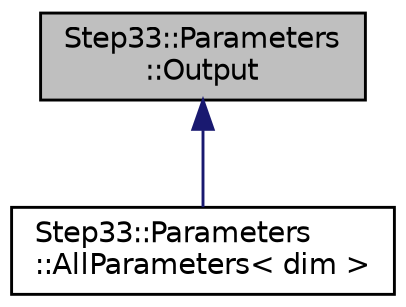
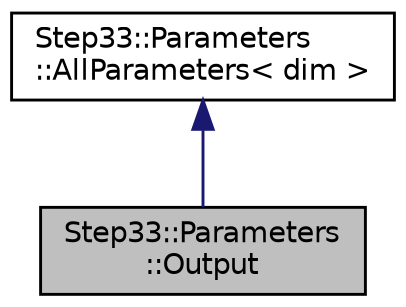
(203, 169) -> (203, 169)
